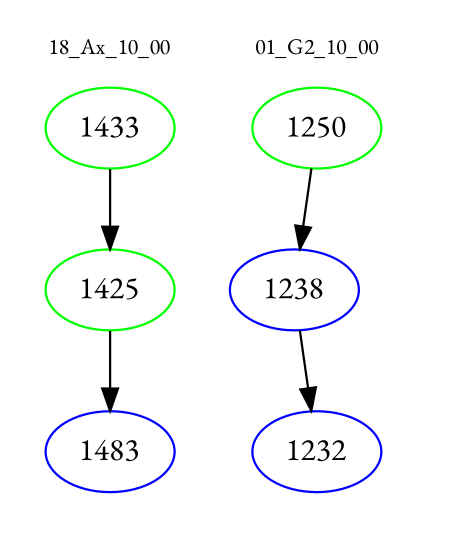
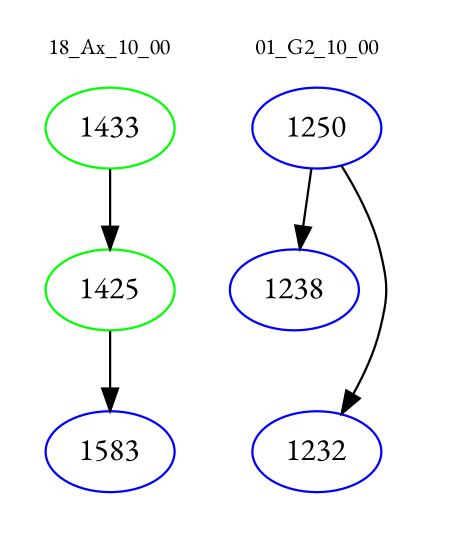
(317, 128) -> (317, 128)
(304, 359) -> (386, 279)
(110, 452) -> (110, 452)
